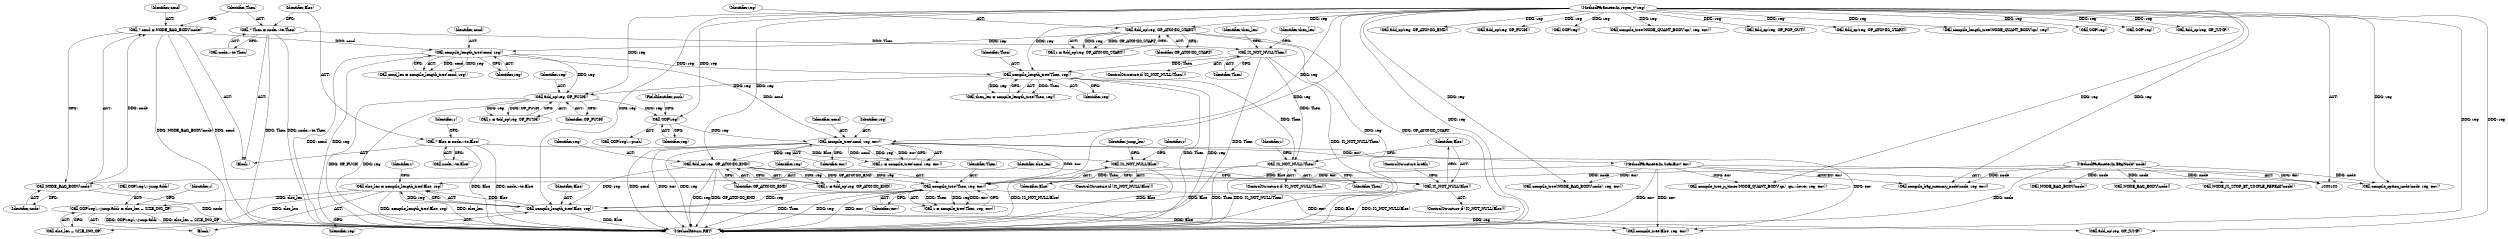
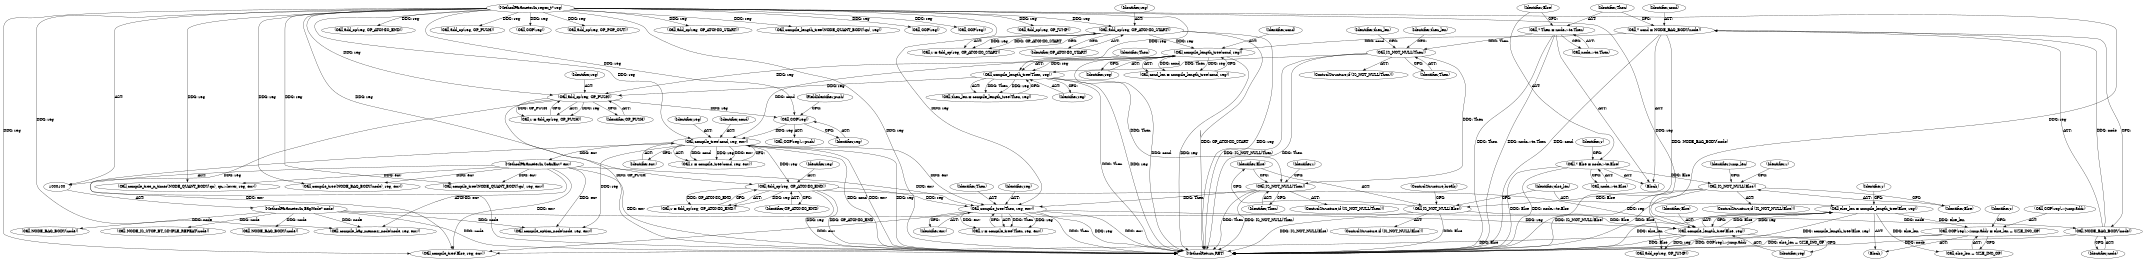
(2097, 11) -> (607, 159)
none -> (517, 175)
(2232, 175) -> (159, 202)
